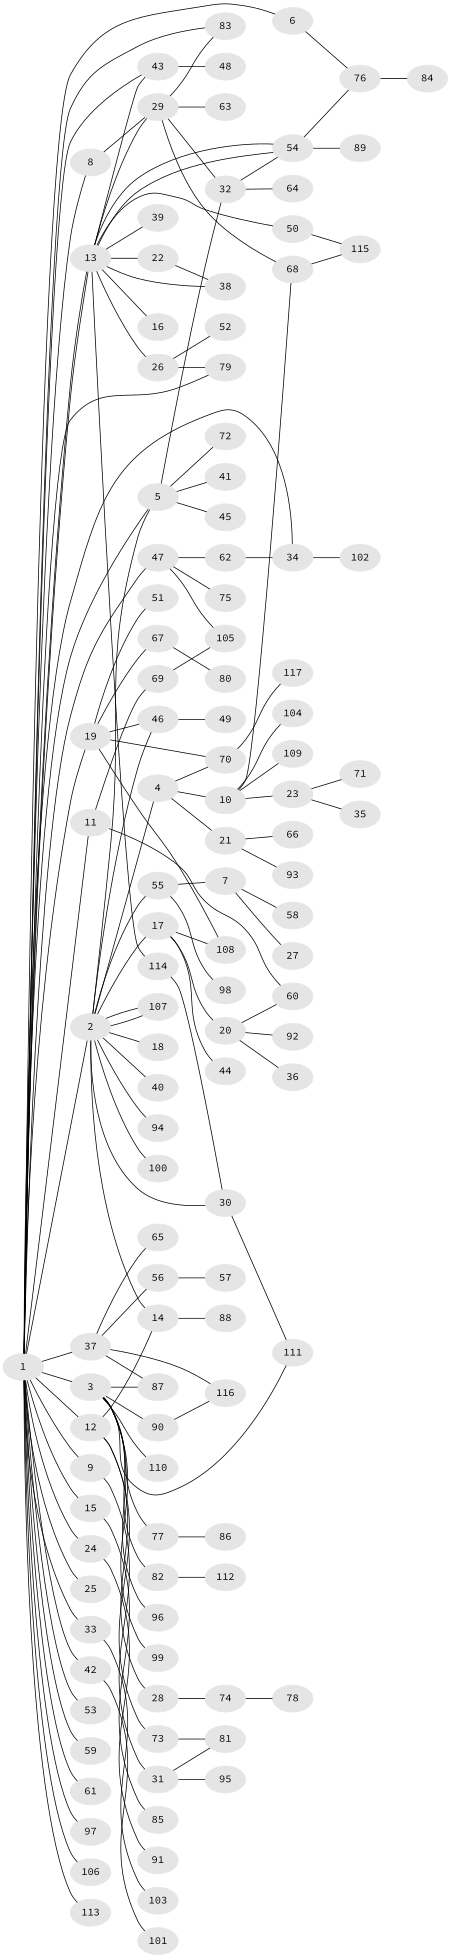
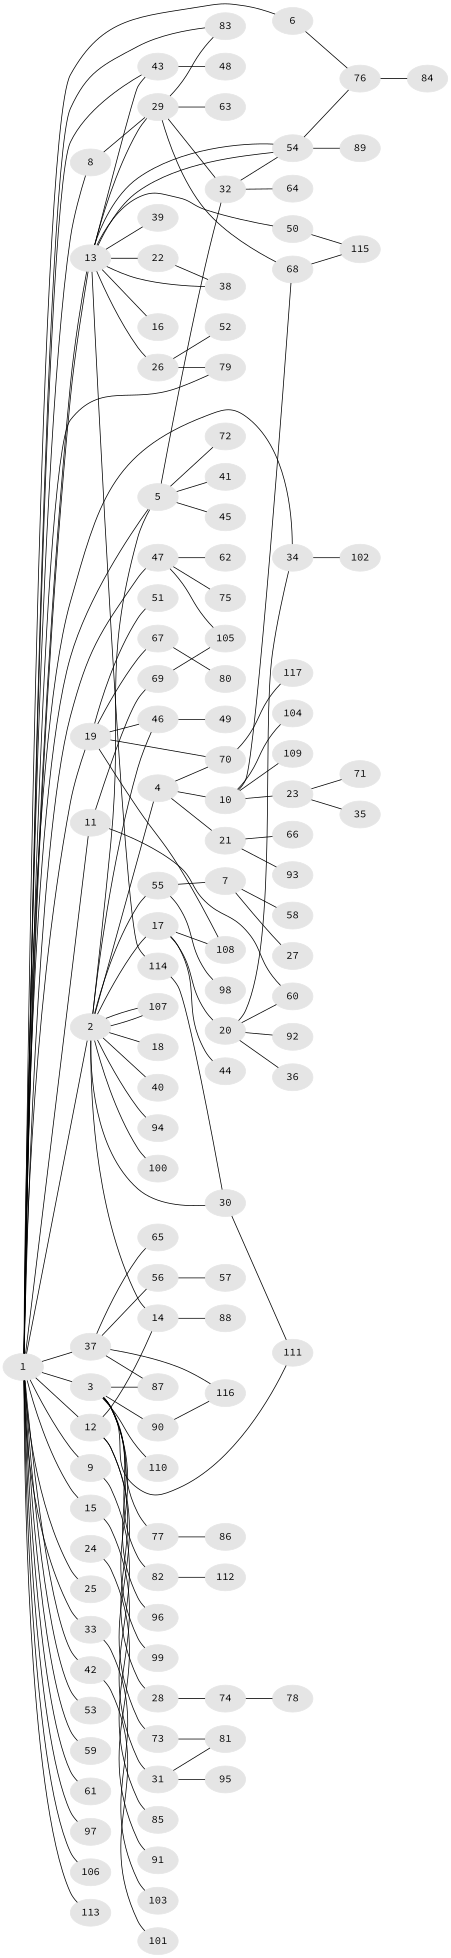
(259, 558) -> (267, 809)
(43, 1462) -> none
